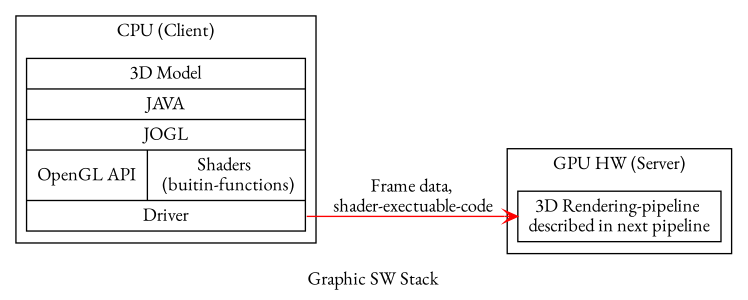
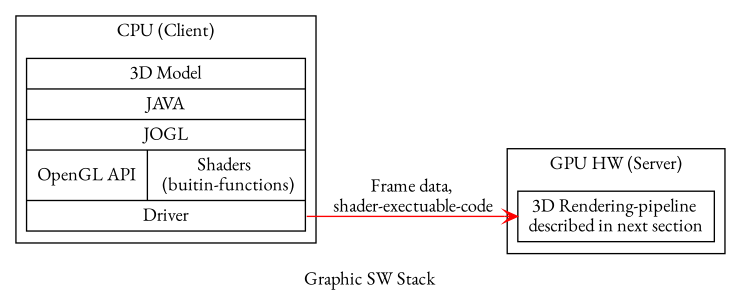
(619, 216) -> (616, 216)
